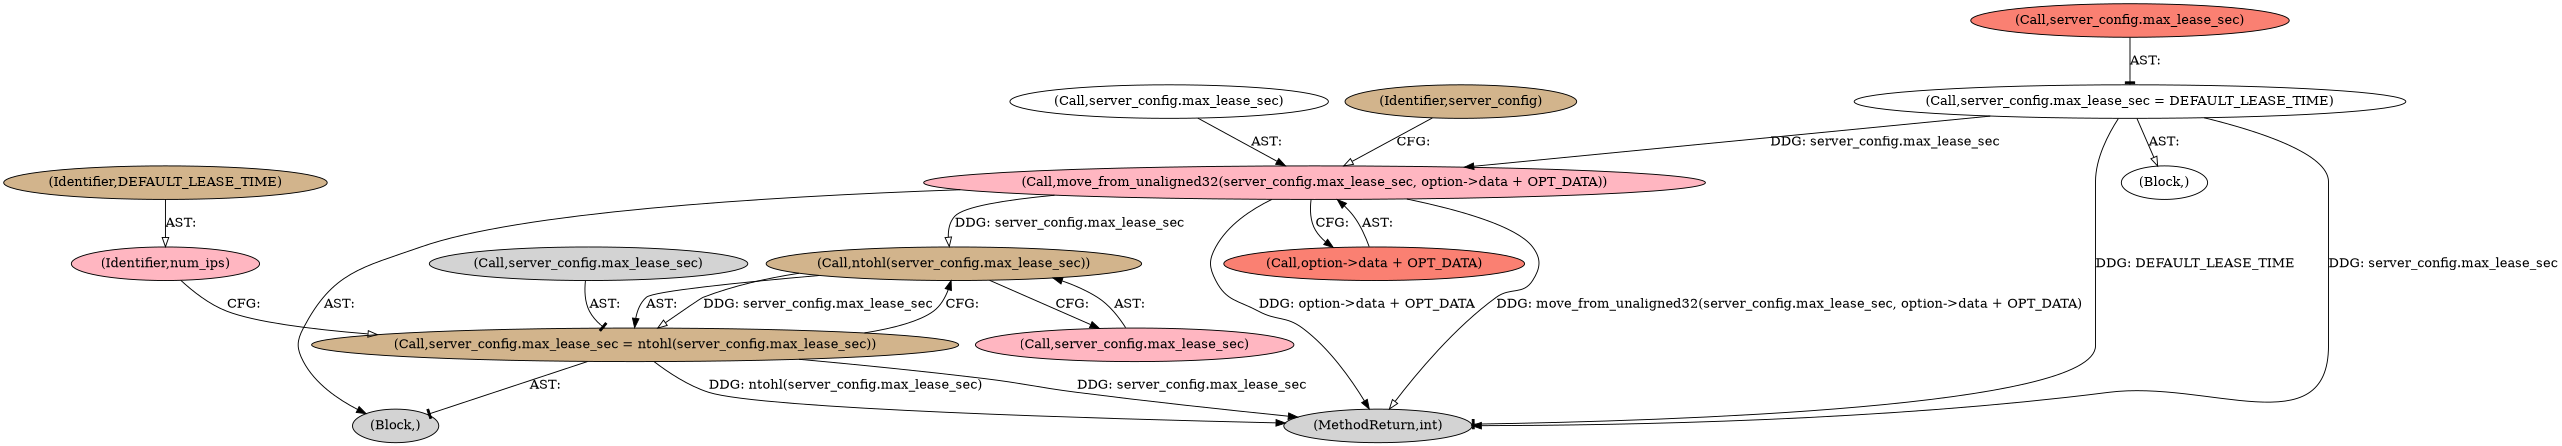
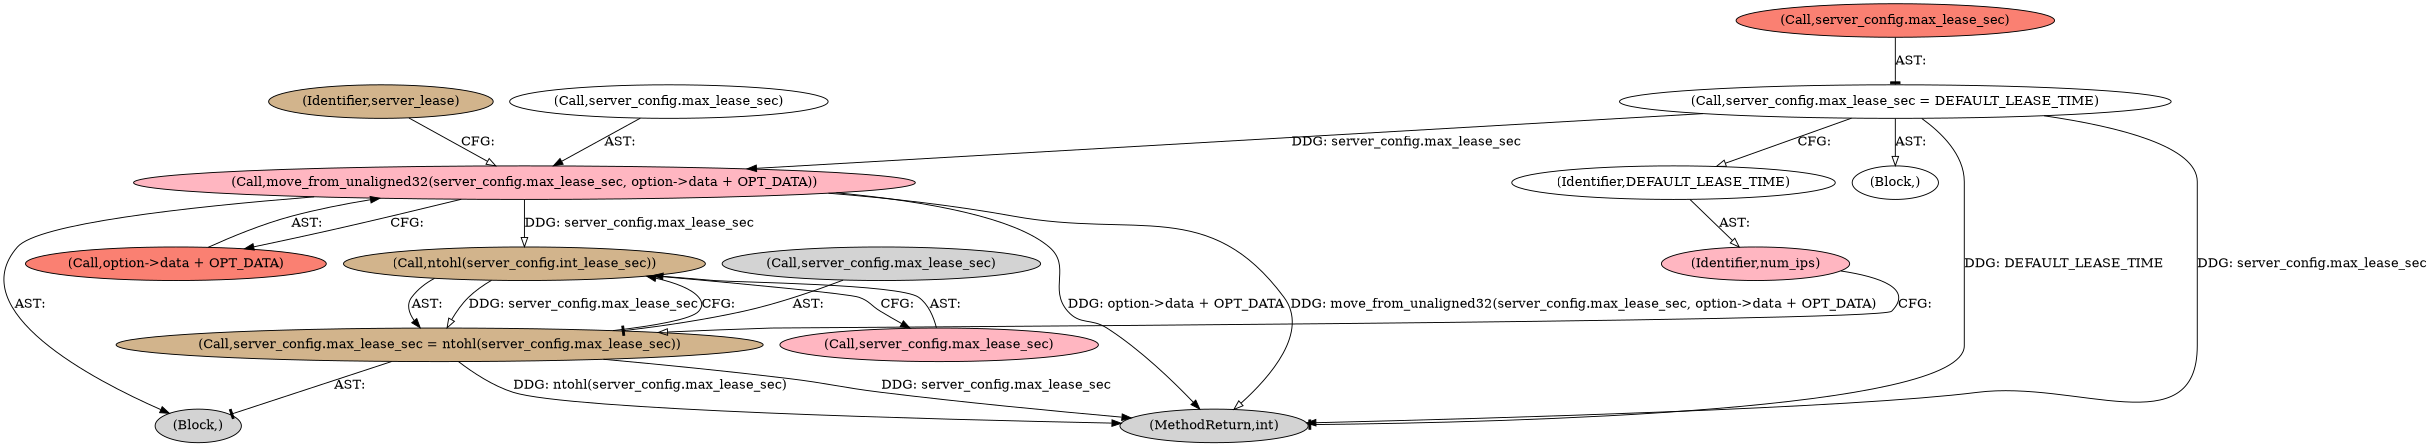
(1461, 102) -> (381, 102)
none -> (1788, 141)
(165, 183) -> (1673, 183)
(954, 264) -> (524, 264)
